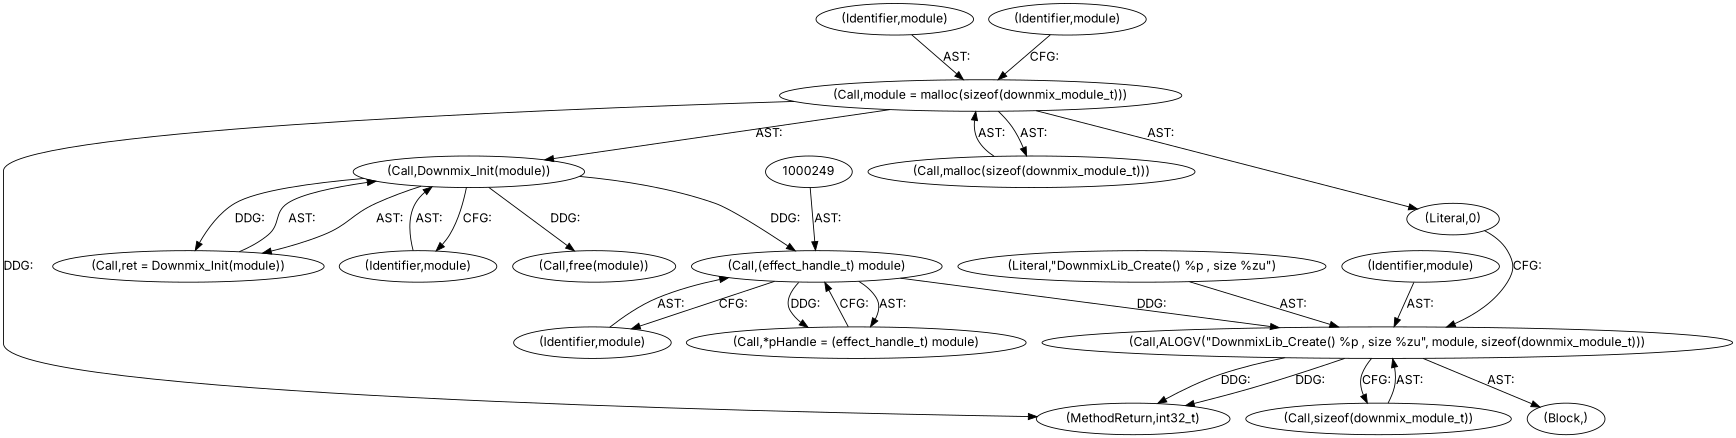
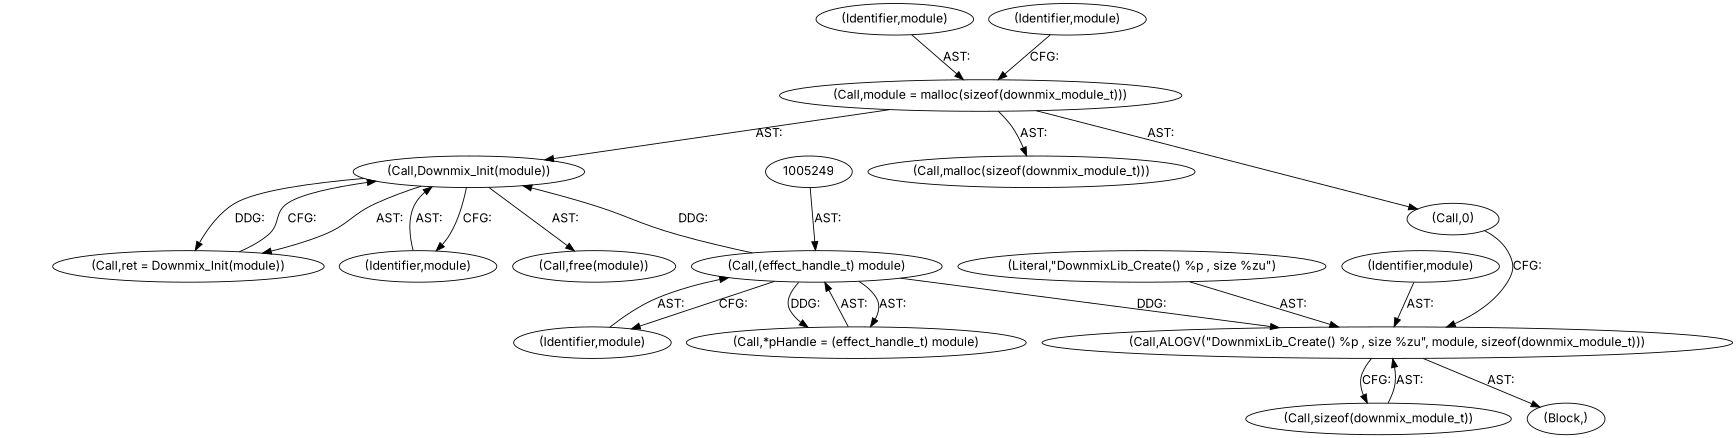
(979, 141) -> none
(809, 172) -> (809, 172)
(689, 195) -> (641, 223)
(304, 219) -> (304, 219)
(567, 219) -> (567, 219)
(1453, 219) -> (1453, 219)
(856, 305) -> (856, 305)
(1133, 419) -> none
